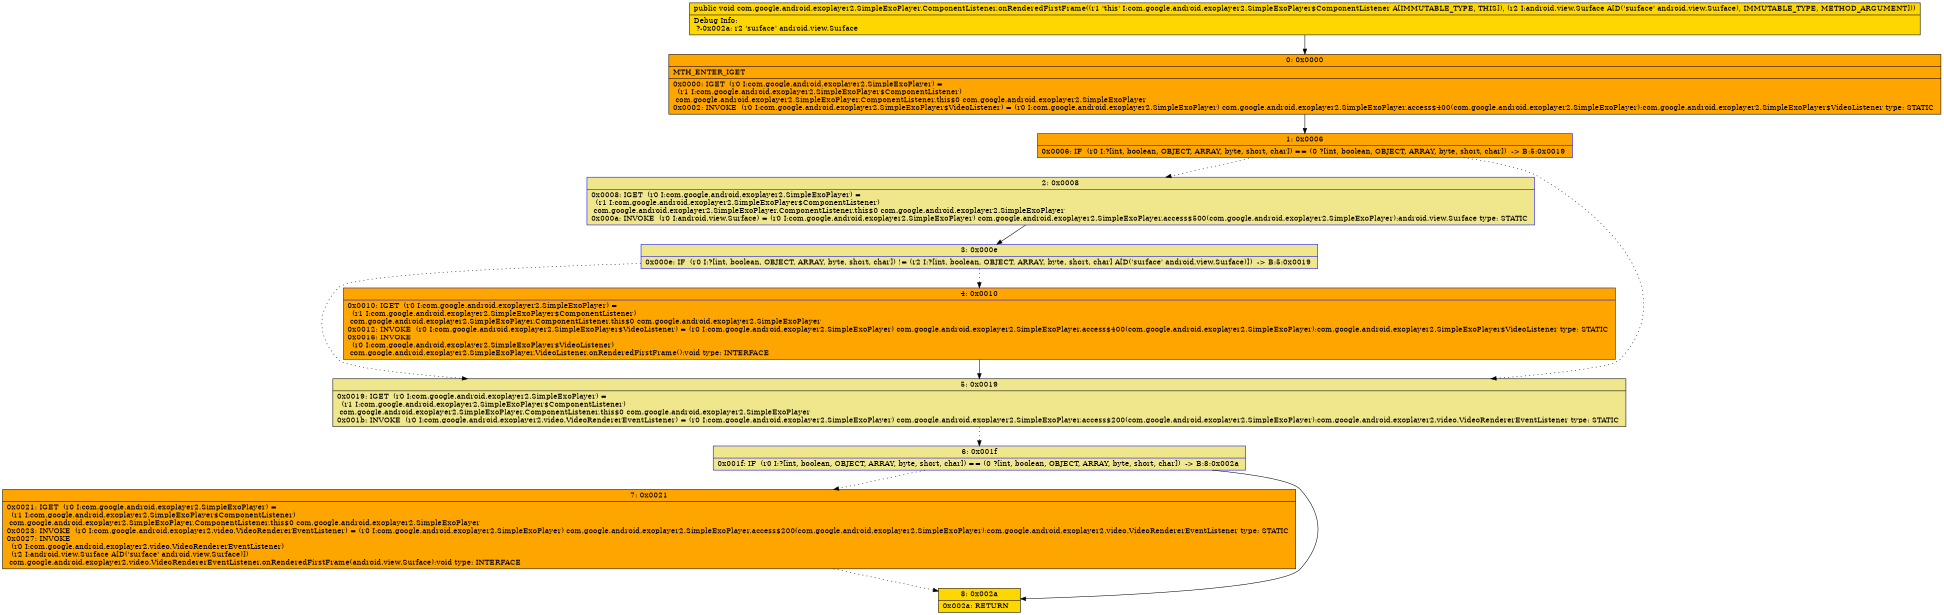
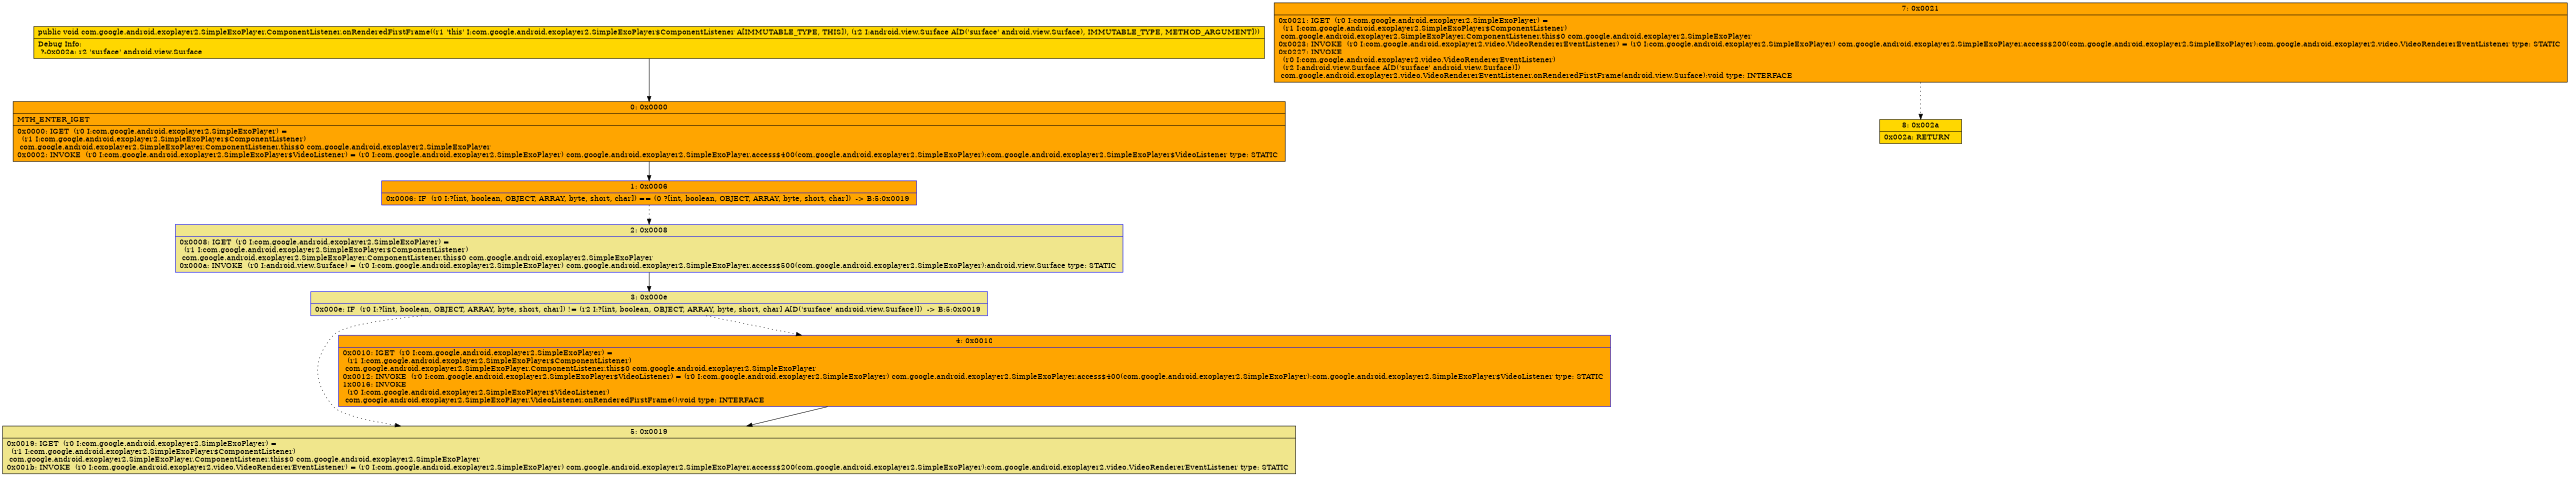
(1636, 274) -> none
(382, 337) -> (377, 385)
(979, 458) -> none
(41, 539) -> (1313, 52)
